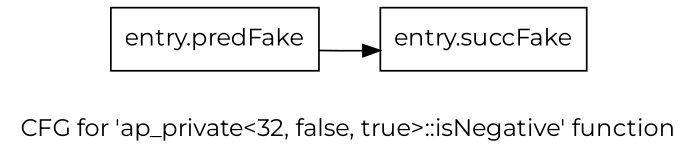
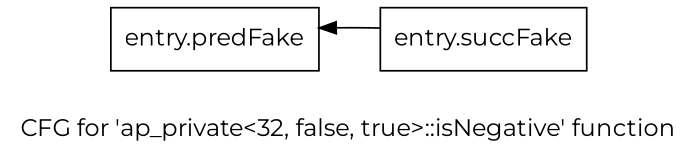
(341, 51) -> (358, 28)
